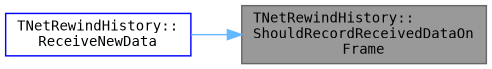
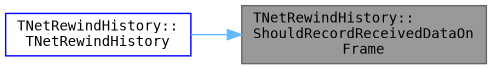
(98, 35) -> (98, 35)
